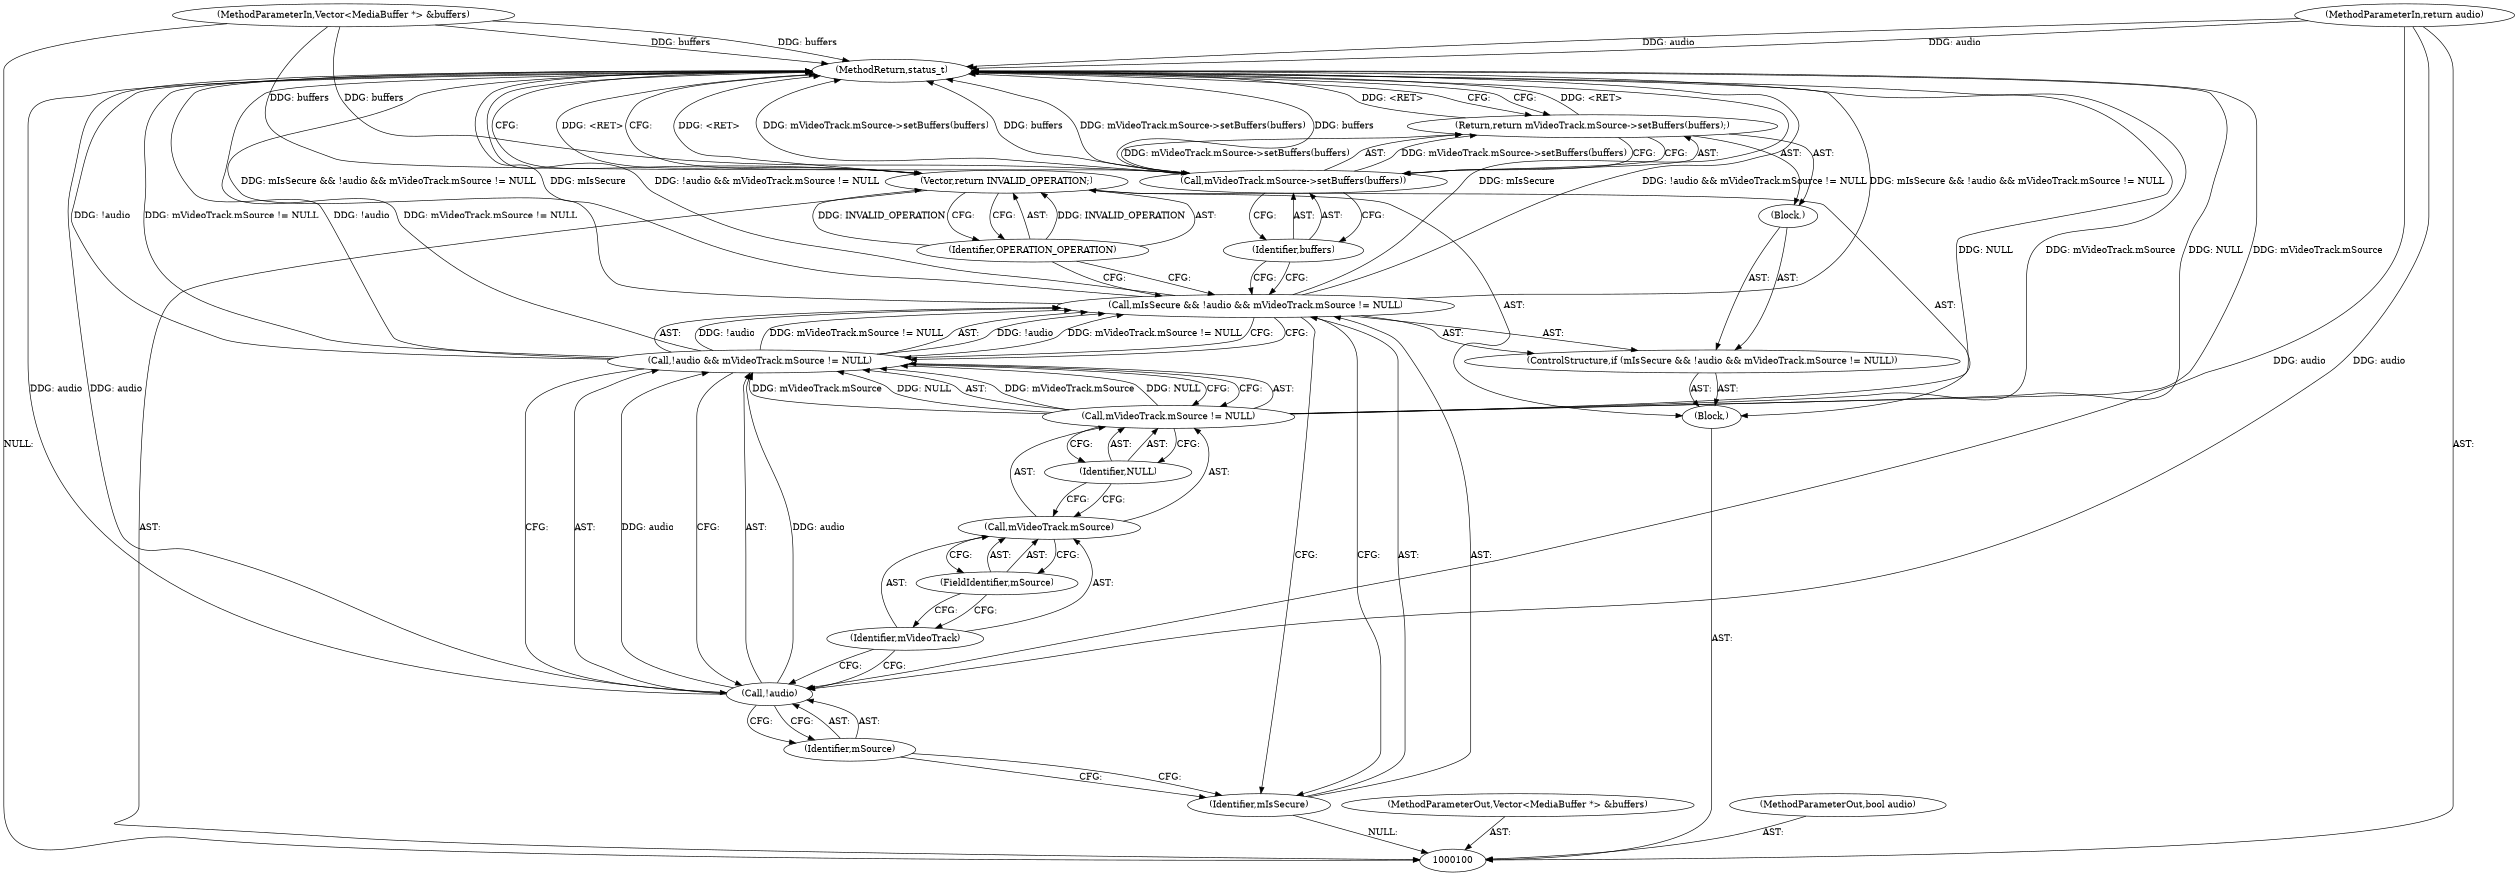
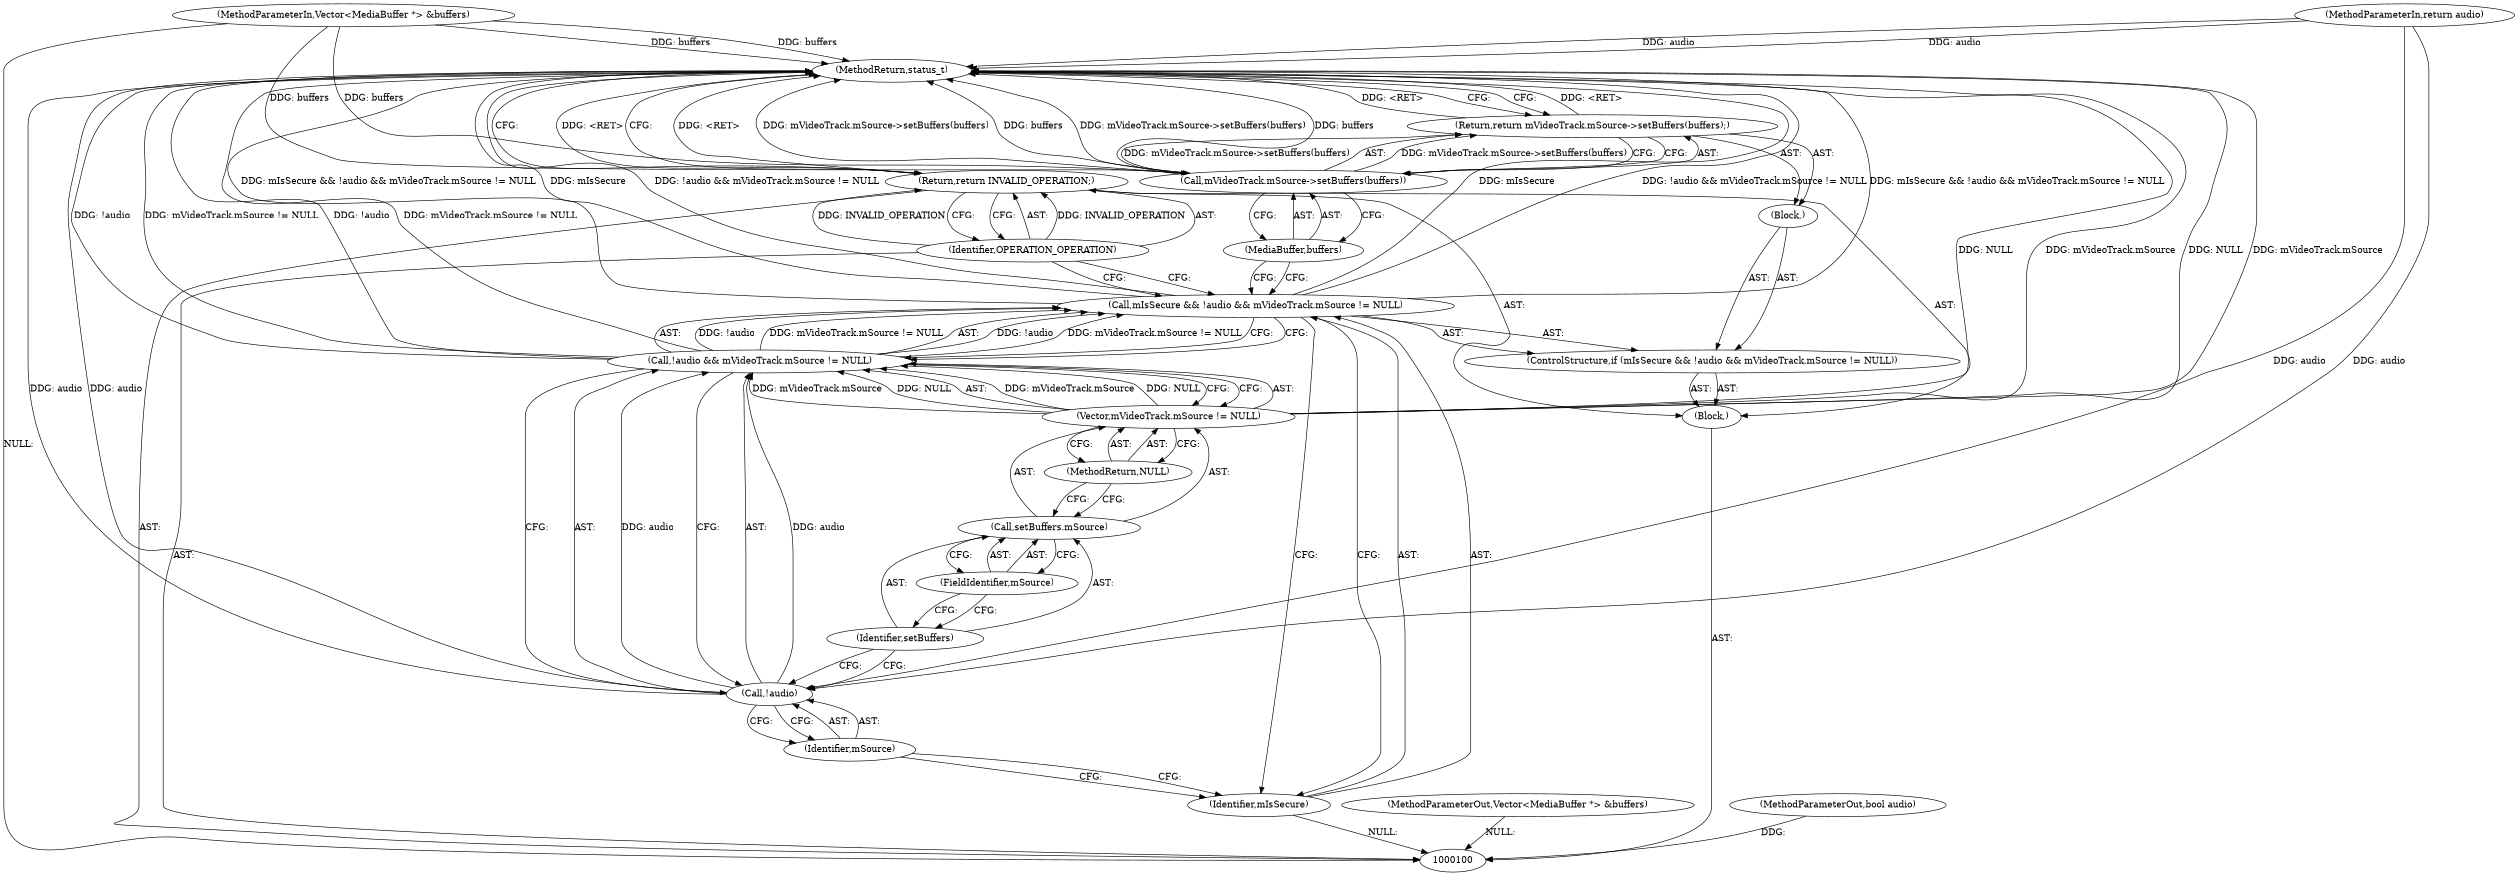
(1007, 182) -> (1007, 182)
(1293, 251) -> (1293, 251)
(1169, 417) -> (1169, 417)
(1118, 472) -> (1118, 472)
(1049, 528) -> (1049, 528)
(905, 639) -> (905, 639)
(2370, 829) -> (167, 807)
(1502, 833) -> (1502, 833)
(1775, 833) -> (1775, 833)
